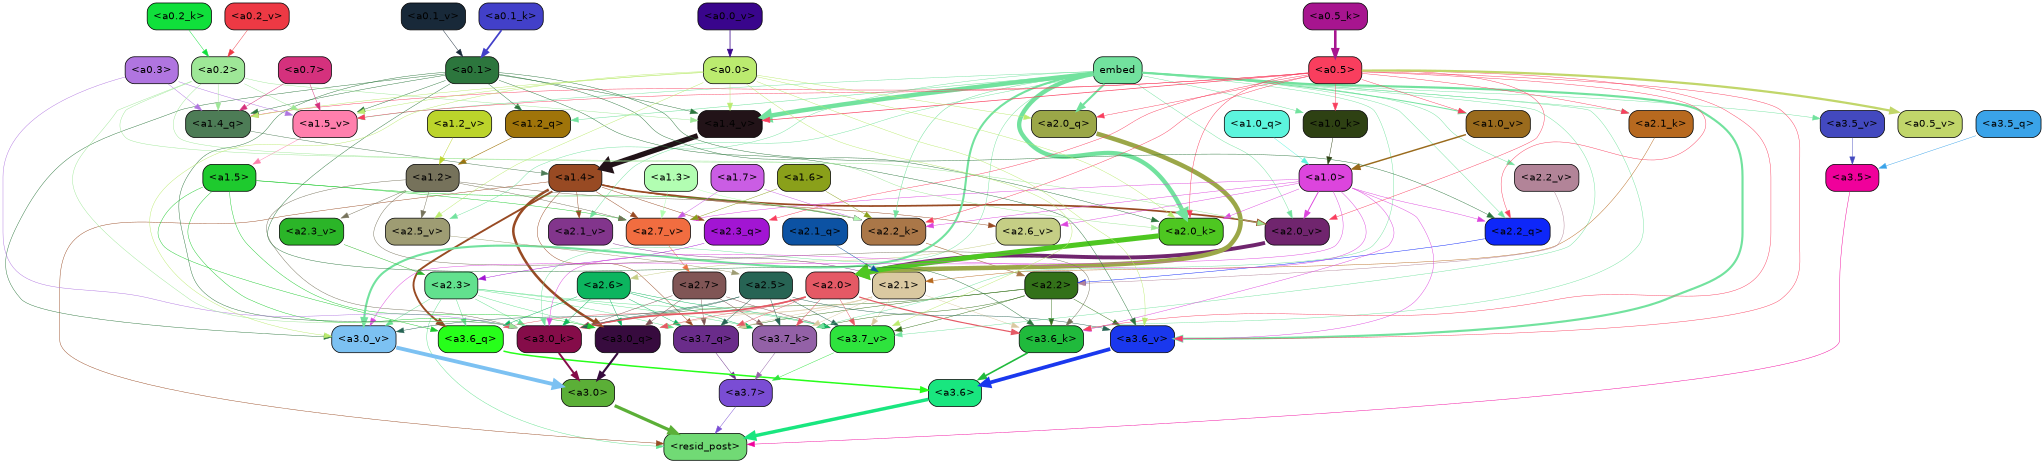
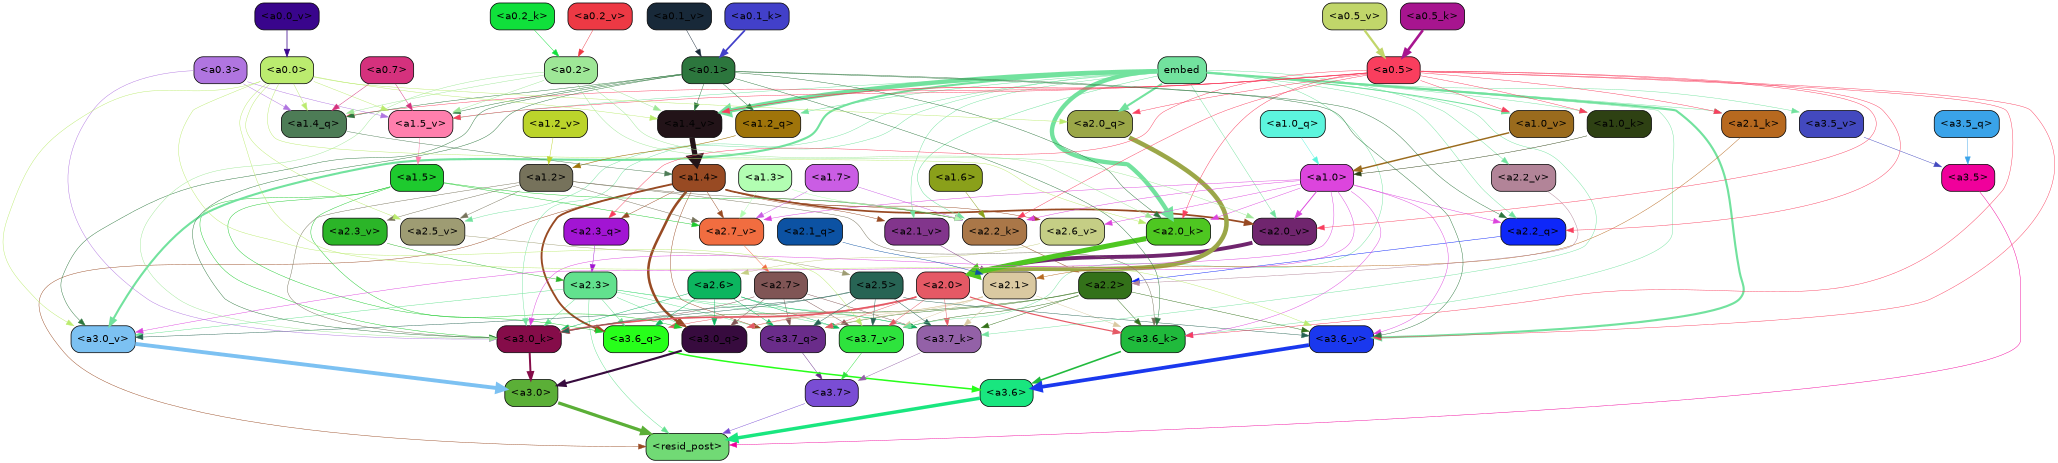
(1627, 79) -> (1372, 40)
(728, 207) -> none
